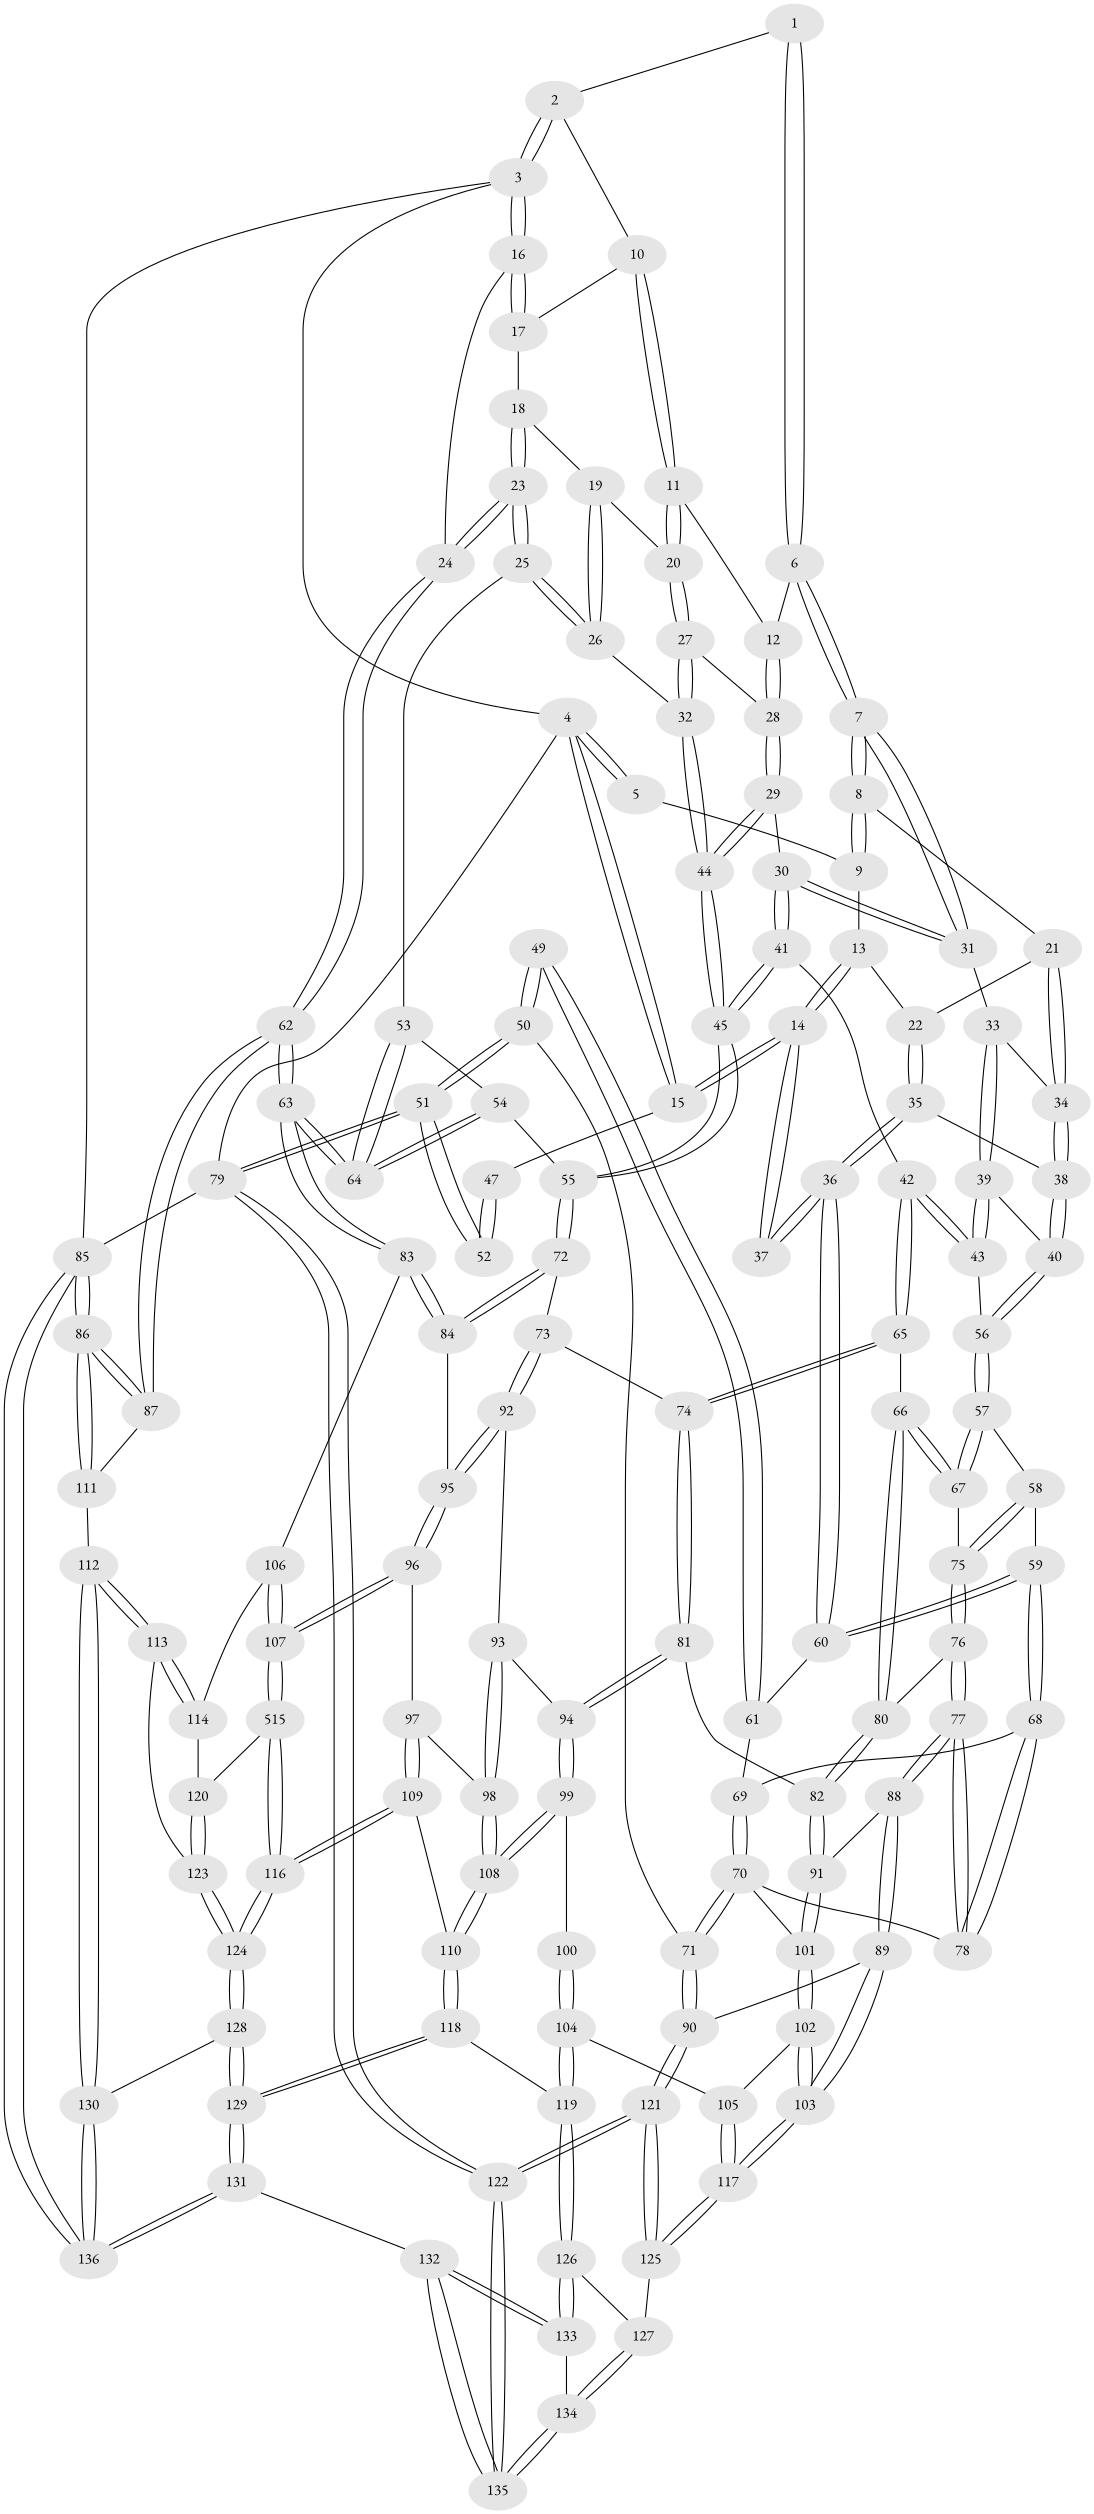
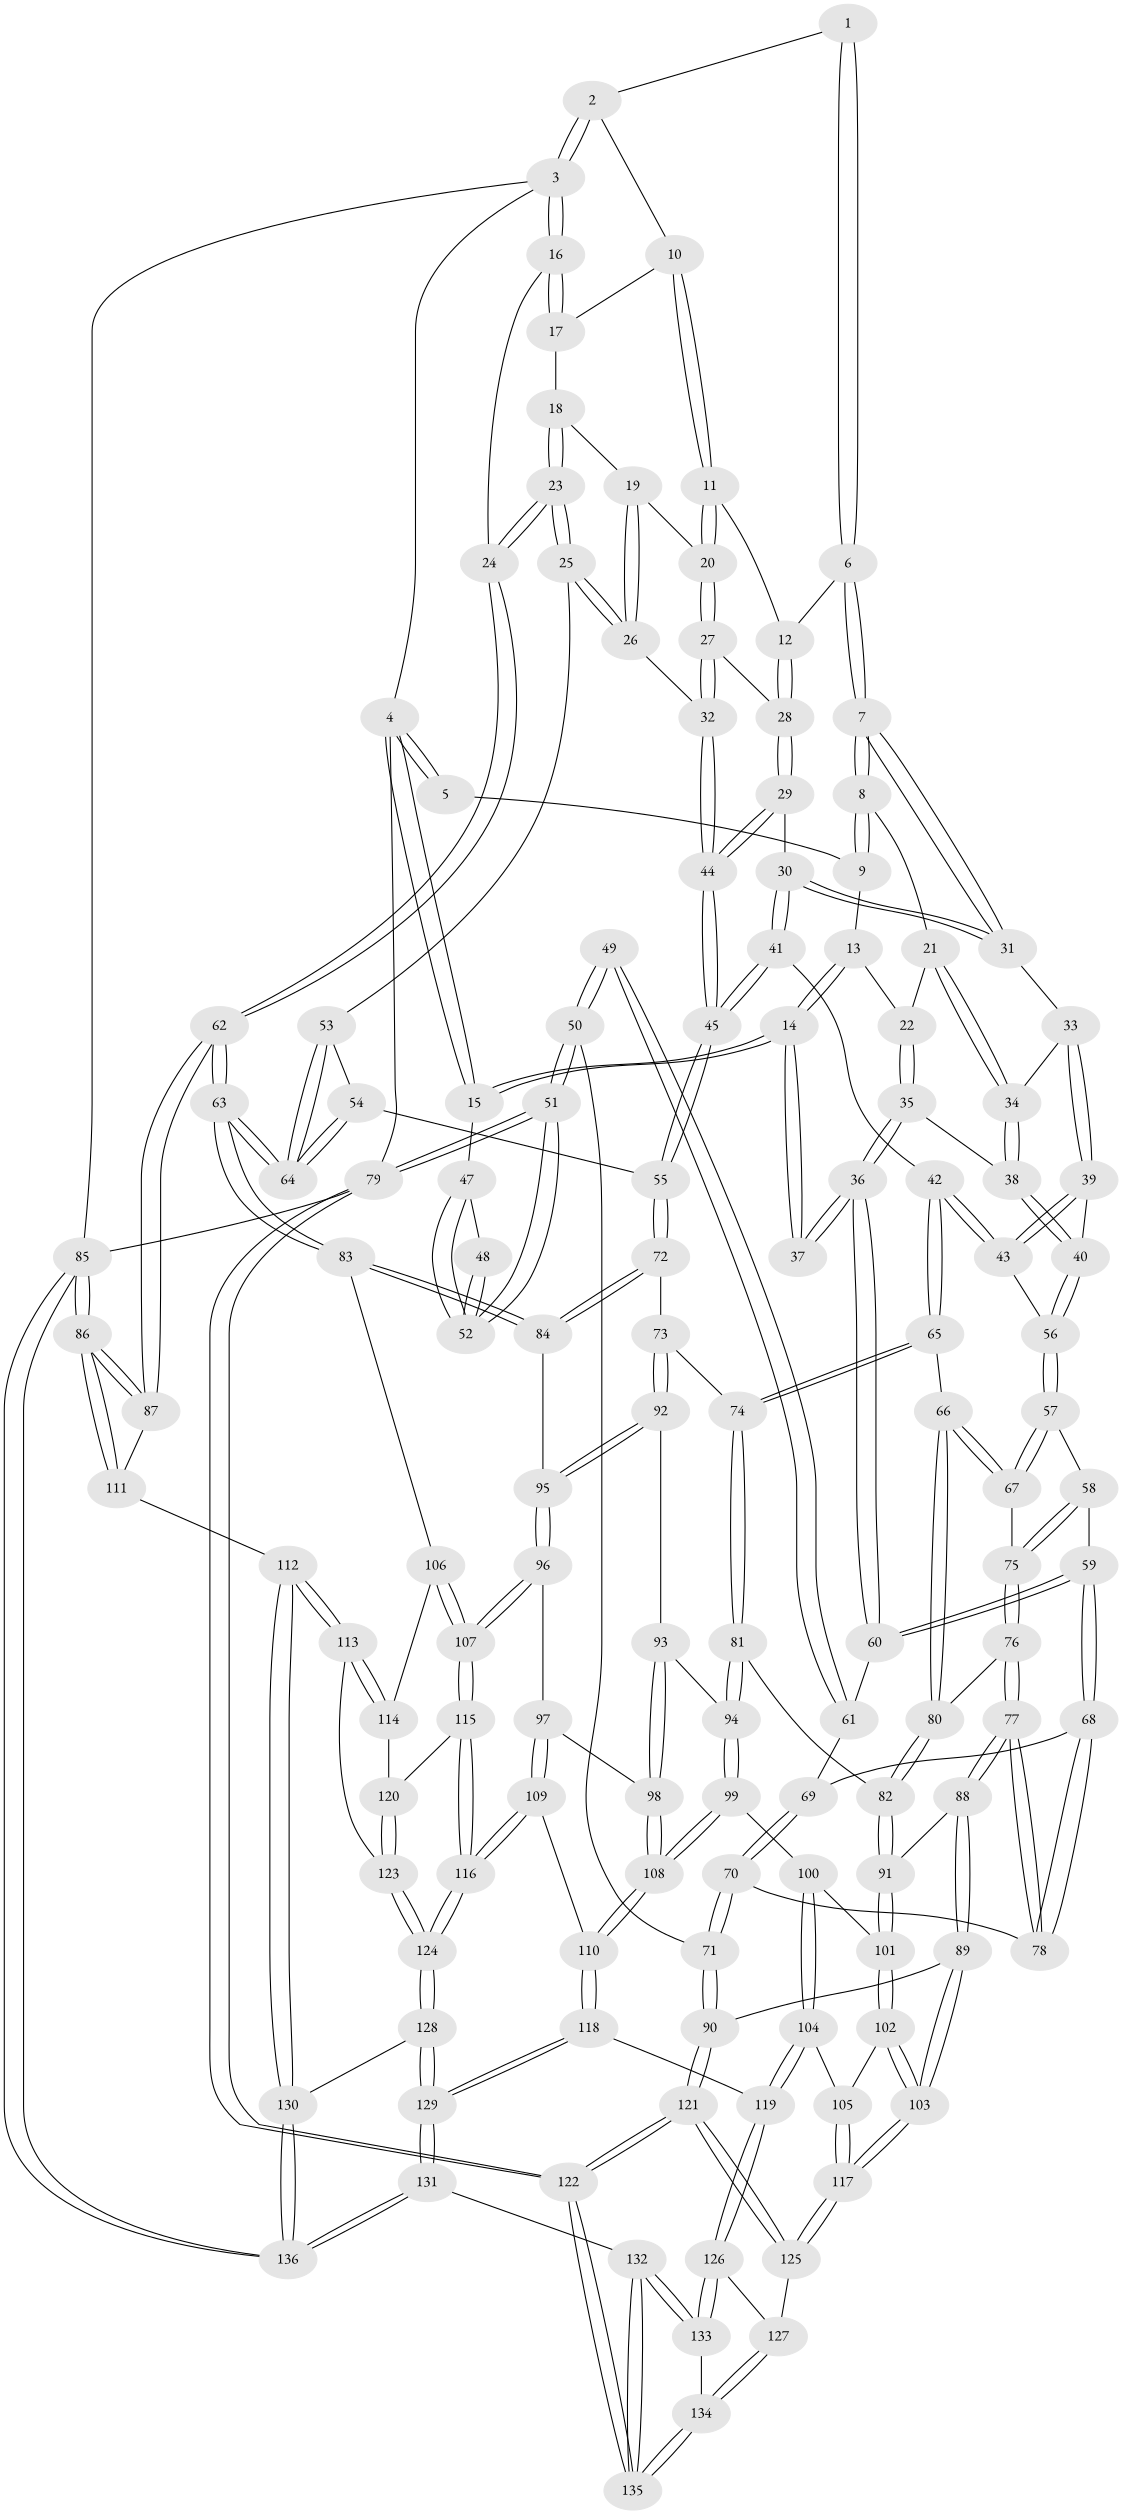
none -> (483, 1257)
(275, 1720) -> (466, 1720)
(773, 1913) -> (851, 1917)
